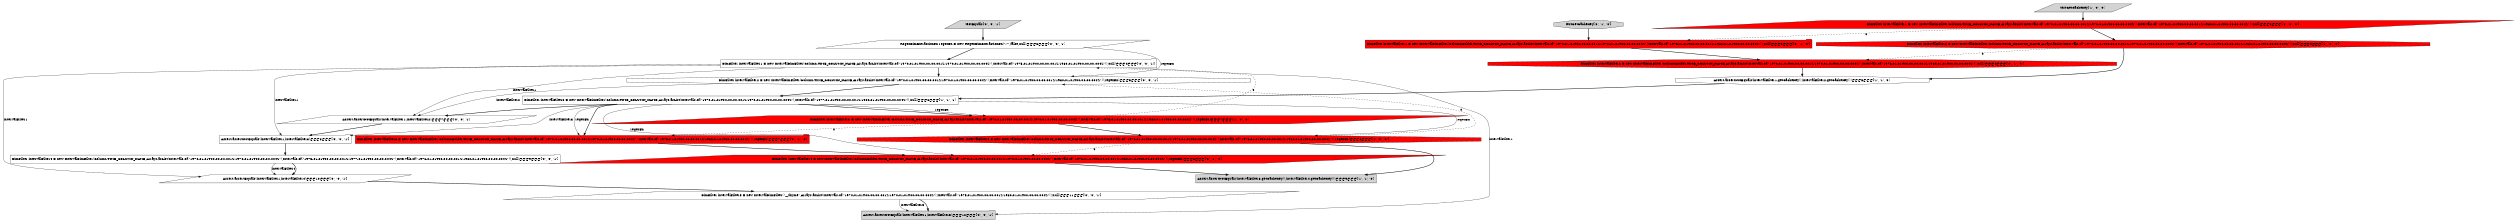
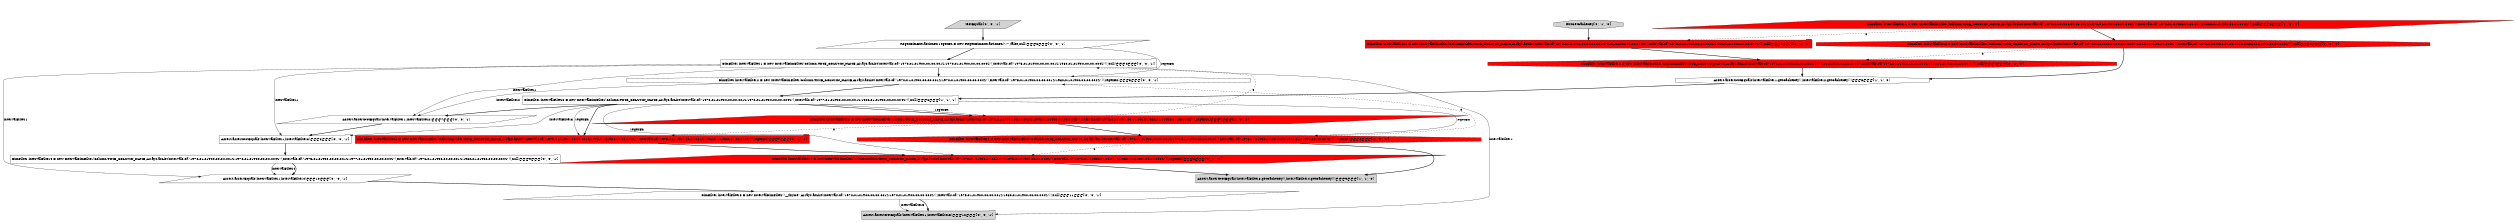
(2083, 8) -> none
